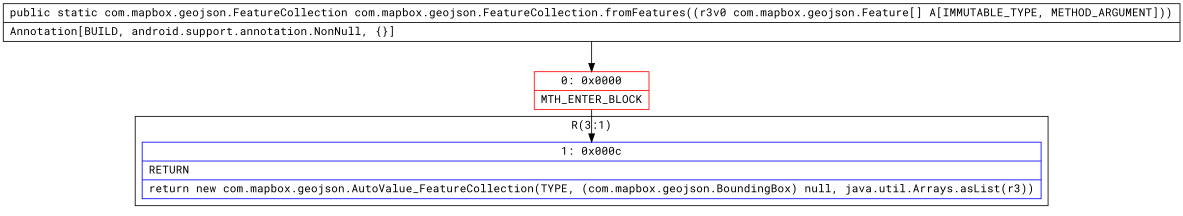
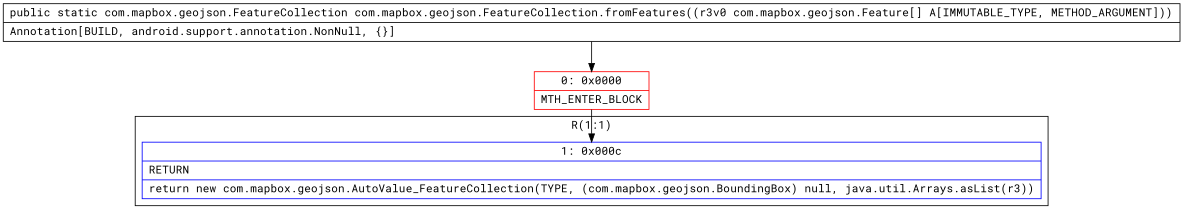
(592, 126) -> (592, 126)
